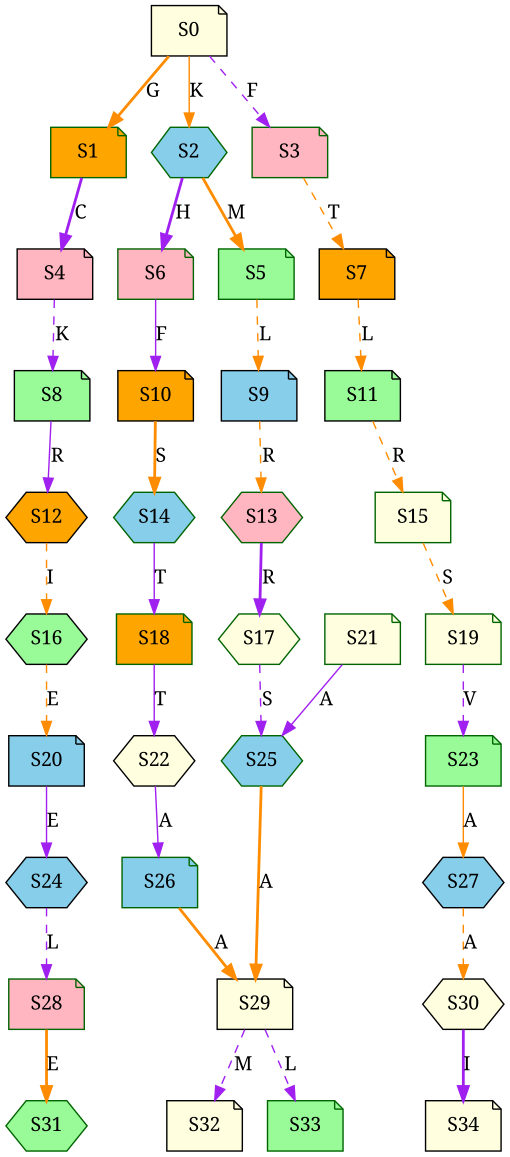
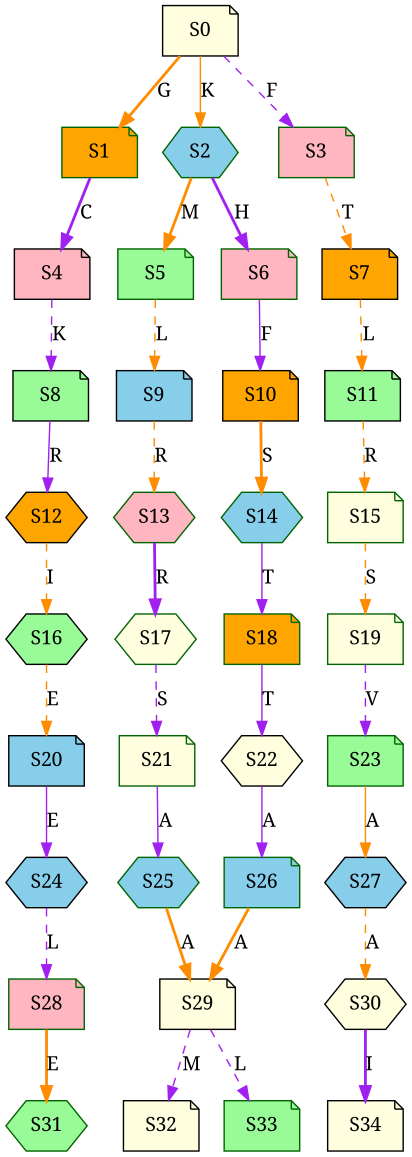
(260, 693) -> (156, 693)
